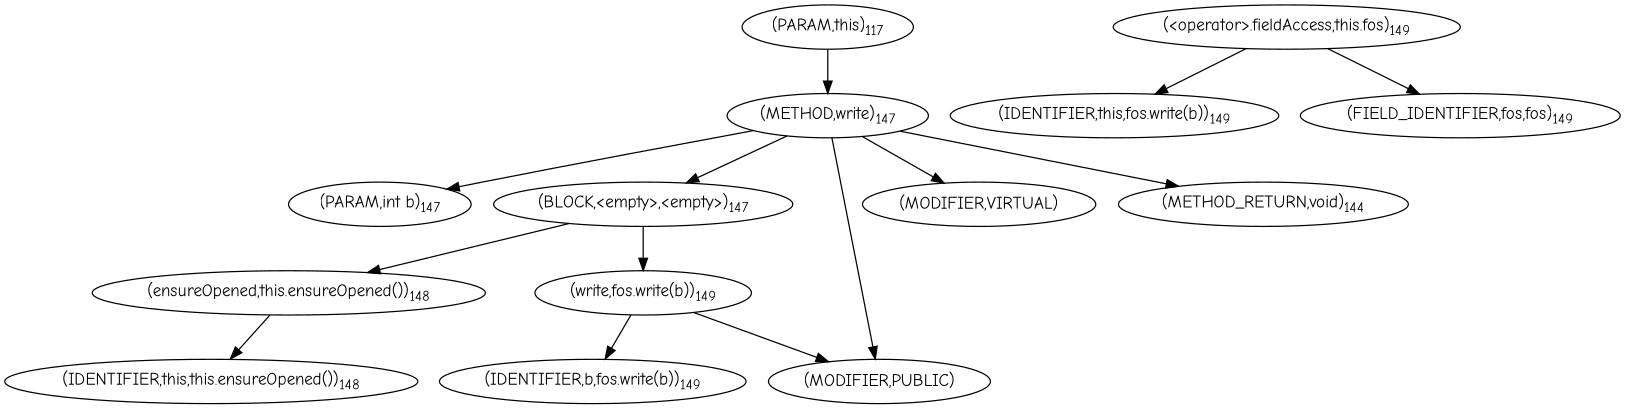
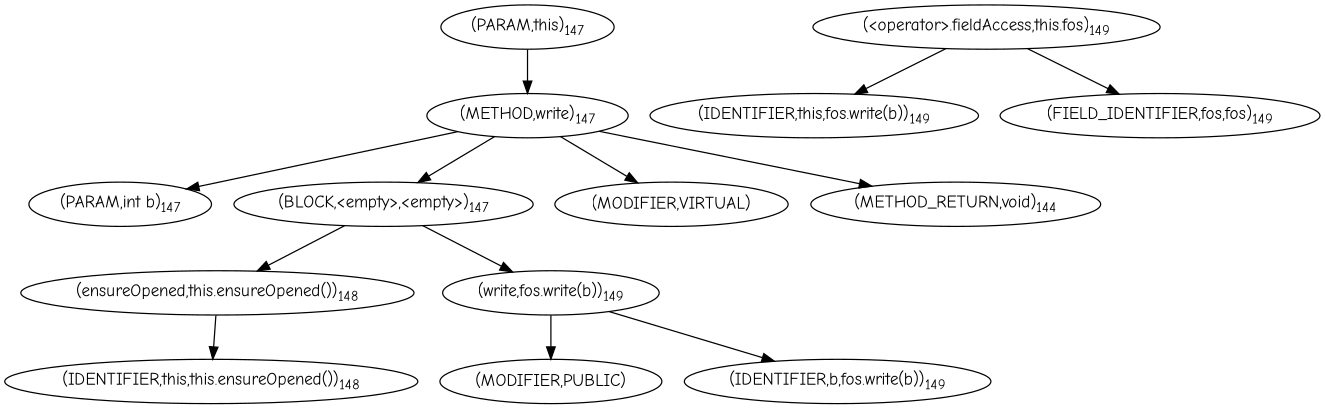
(875, 25) -> (574, 25)
(852, 242) -> none
